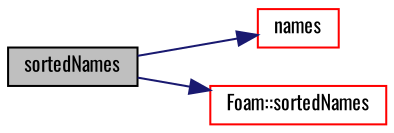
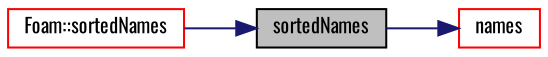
(164, 82) -> (210, 28)
